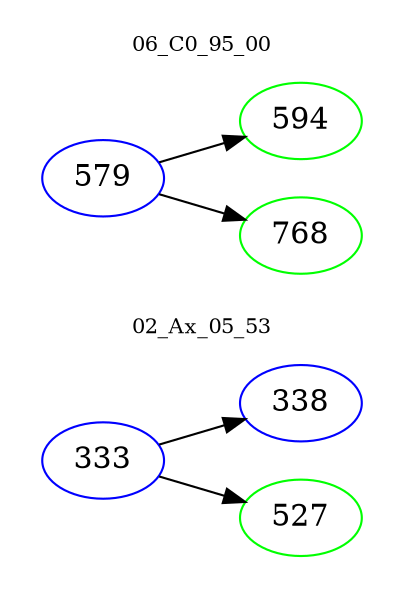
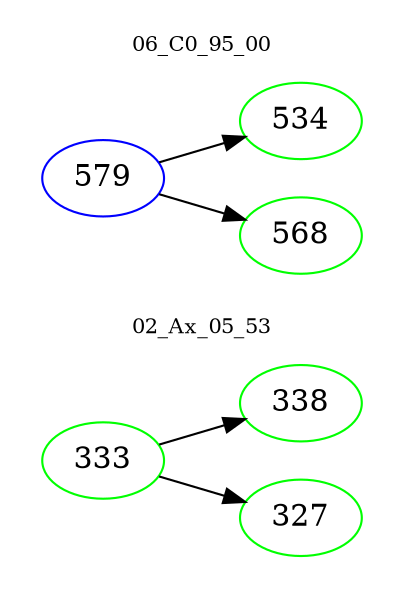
(301, 121) -> (301, 121)
(301, 236) -> (301, 236)
(301, 403) -> (301, 403)
(103, 461) -> (103, 461)
(301, 518) -> (301, 518)
